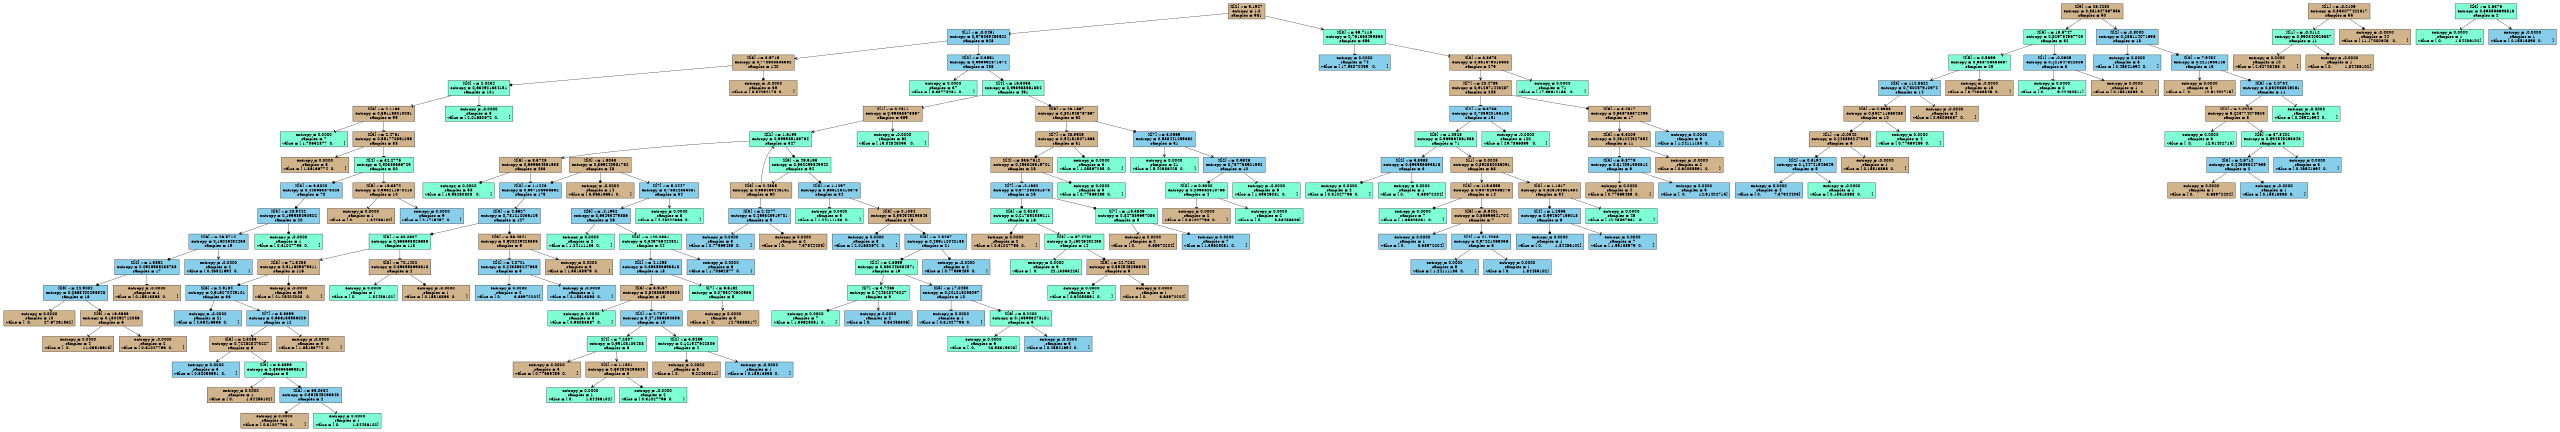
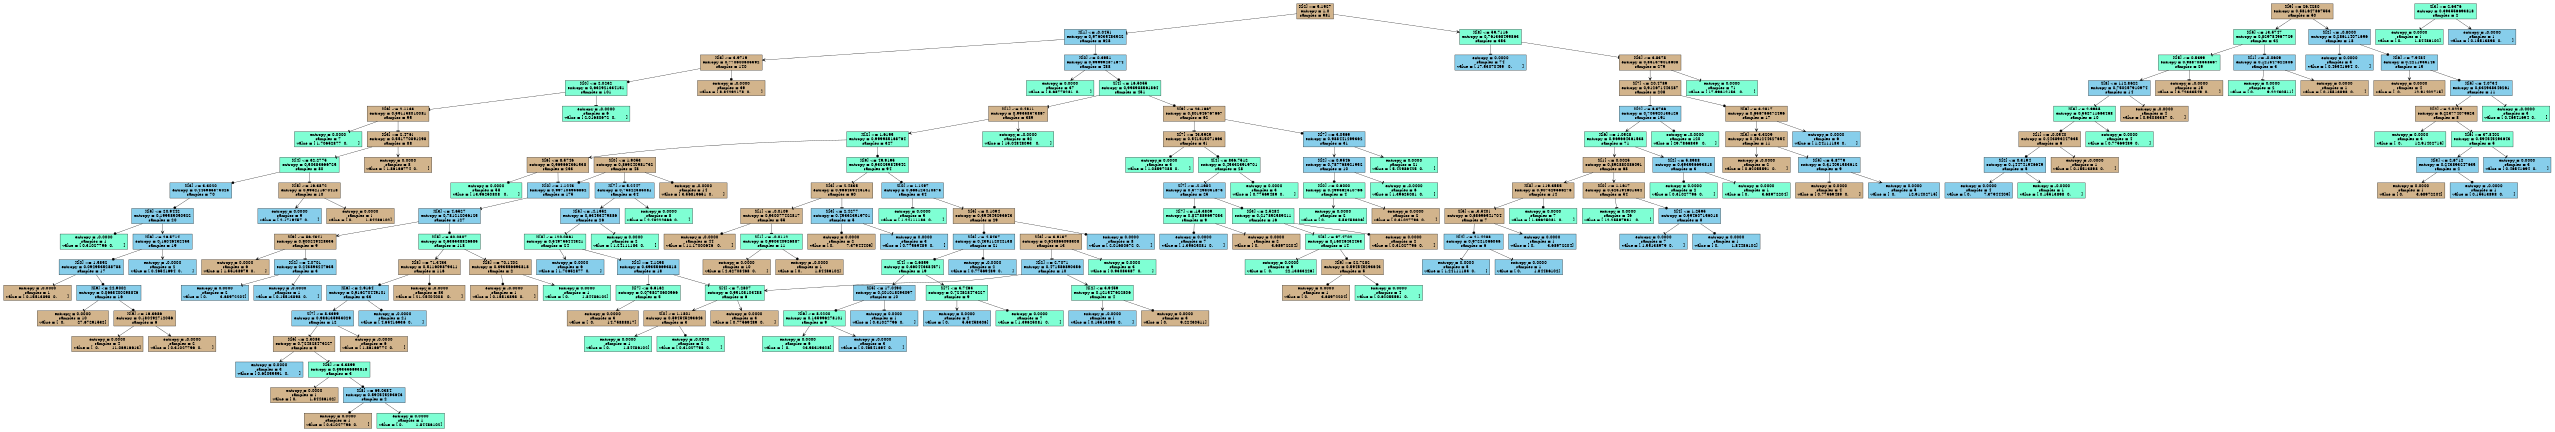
(1875, 114) -> (2085, 114)
(764, 164) -> (807, 203)
(1022, 165) -> (1229, 165)
(509, 228) -> (379, 229)
(651, 279) -> (691, 280)
